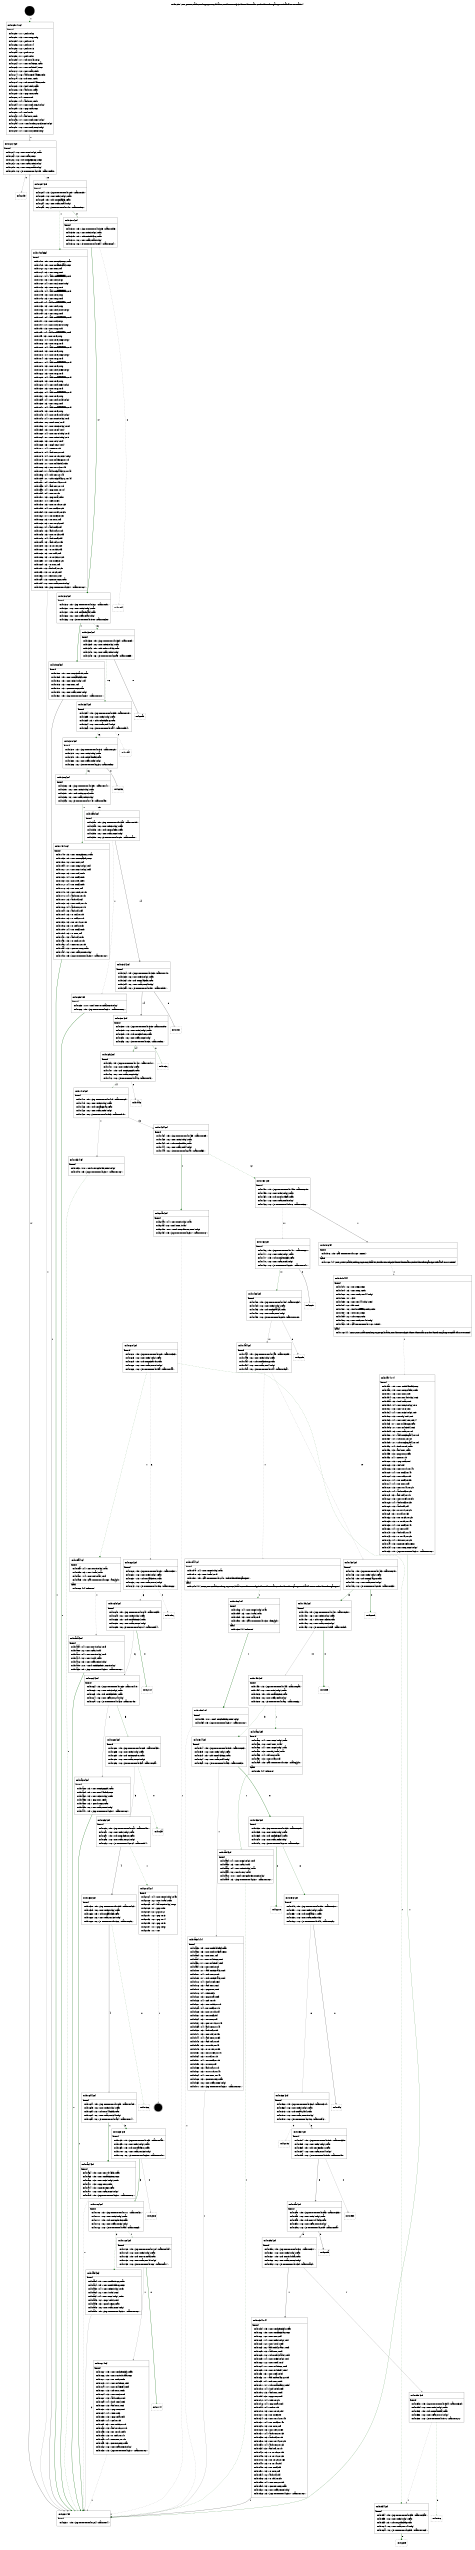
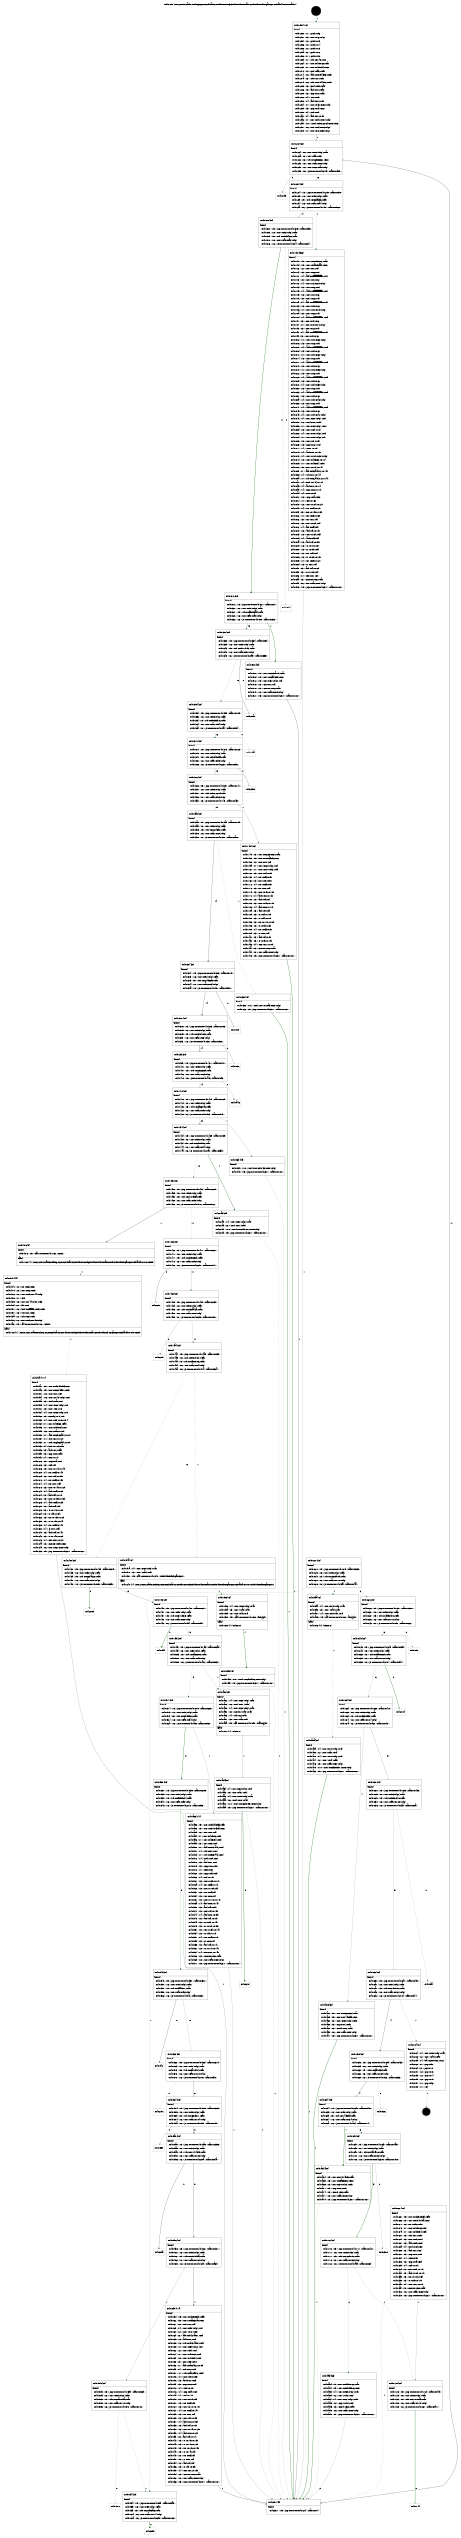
(276, 1876) -> (244, 1896)
(142, 2314) -> (416, 2339)
